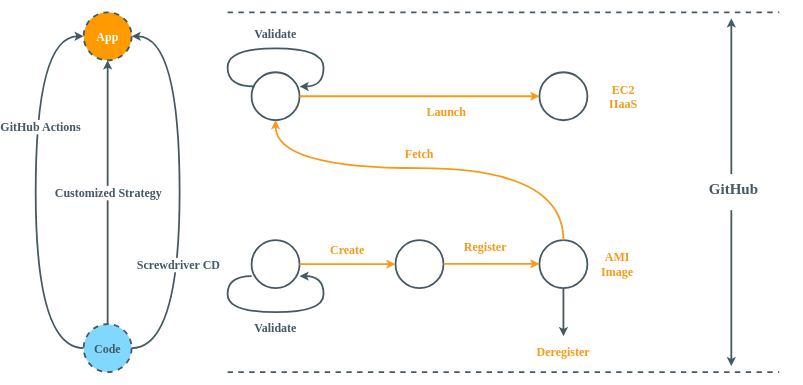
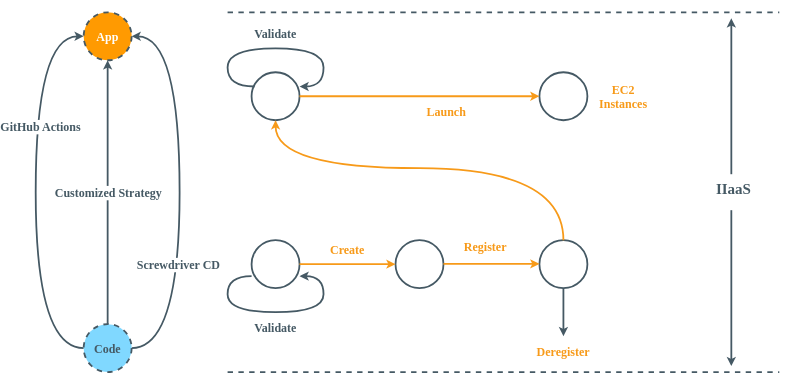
(624, 96) -> (624, 96)
(420, 153) -> none
(734, 189) -> (734, 189)
(618, 264) -> none
